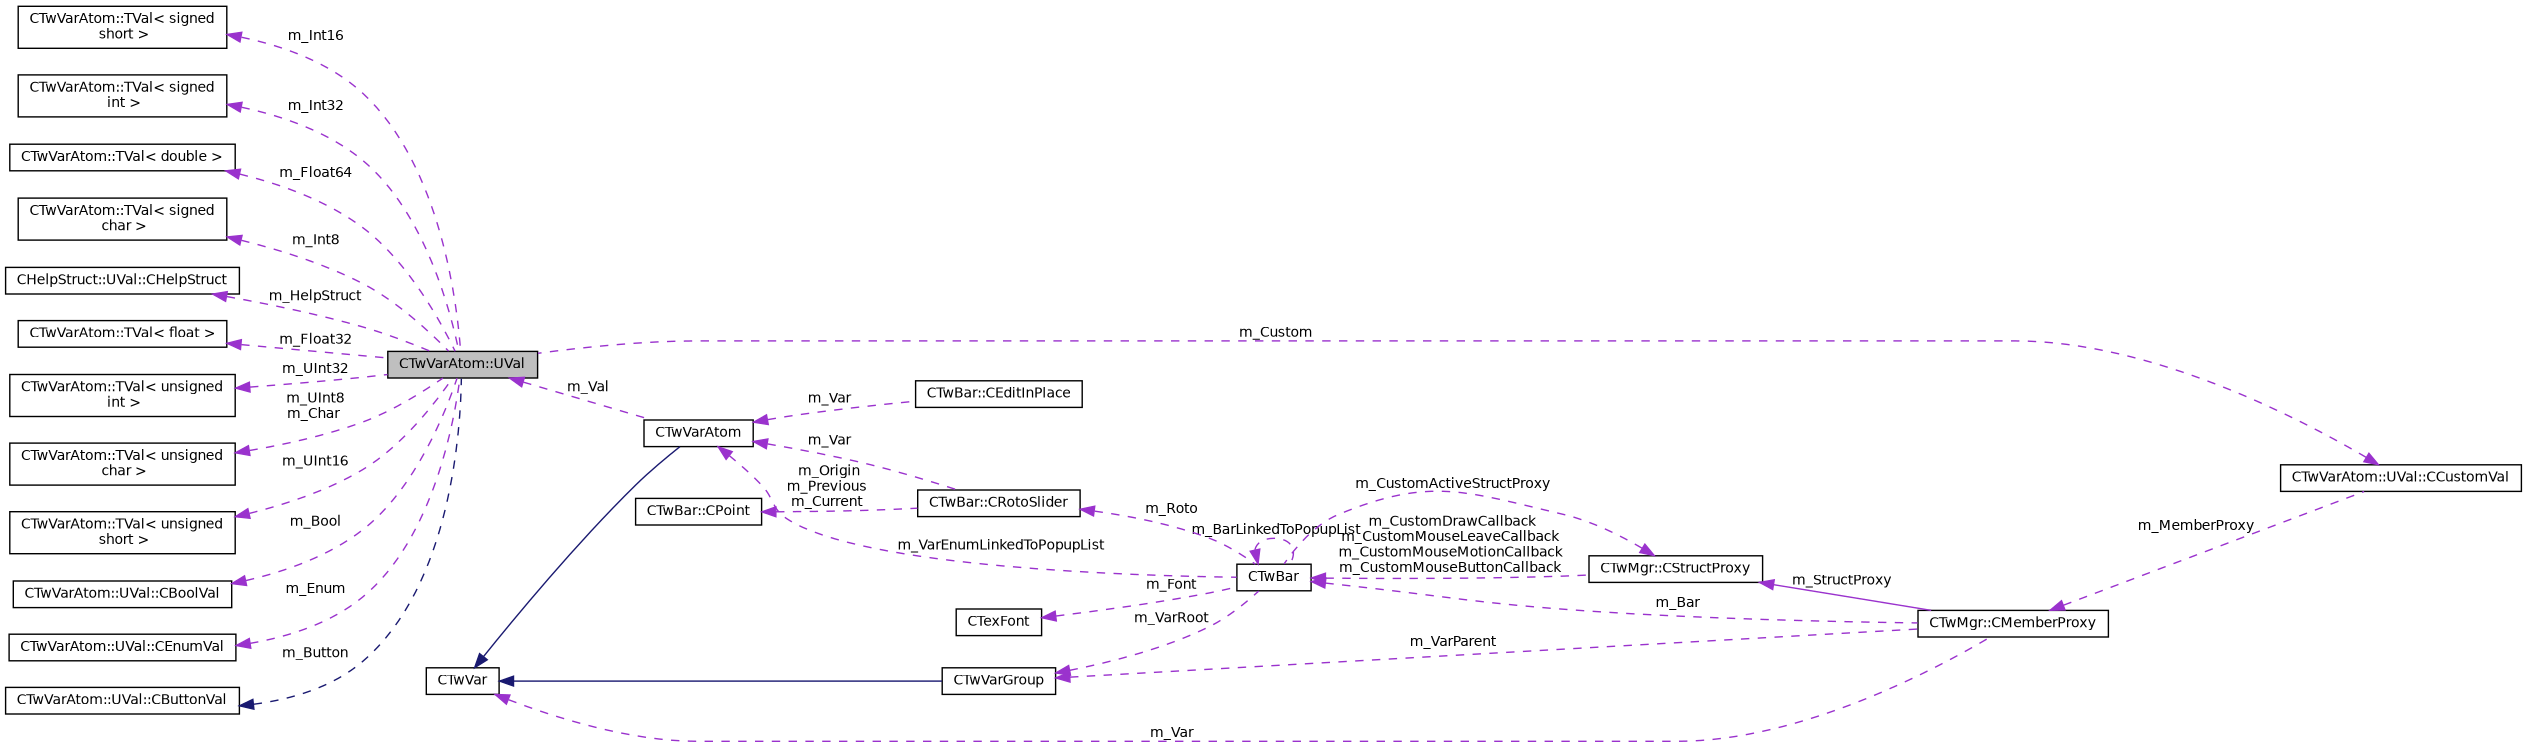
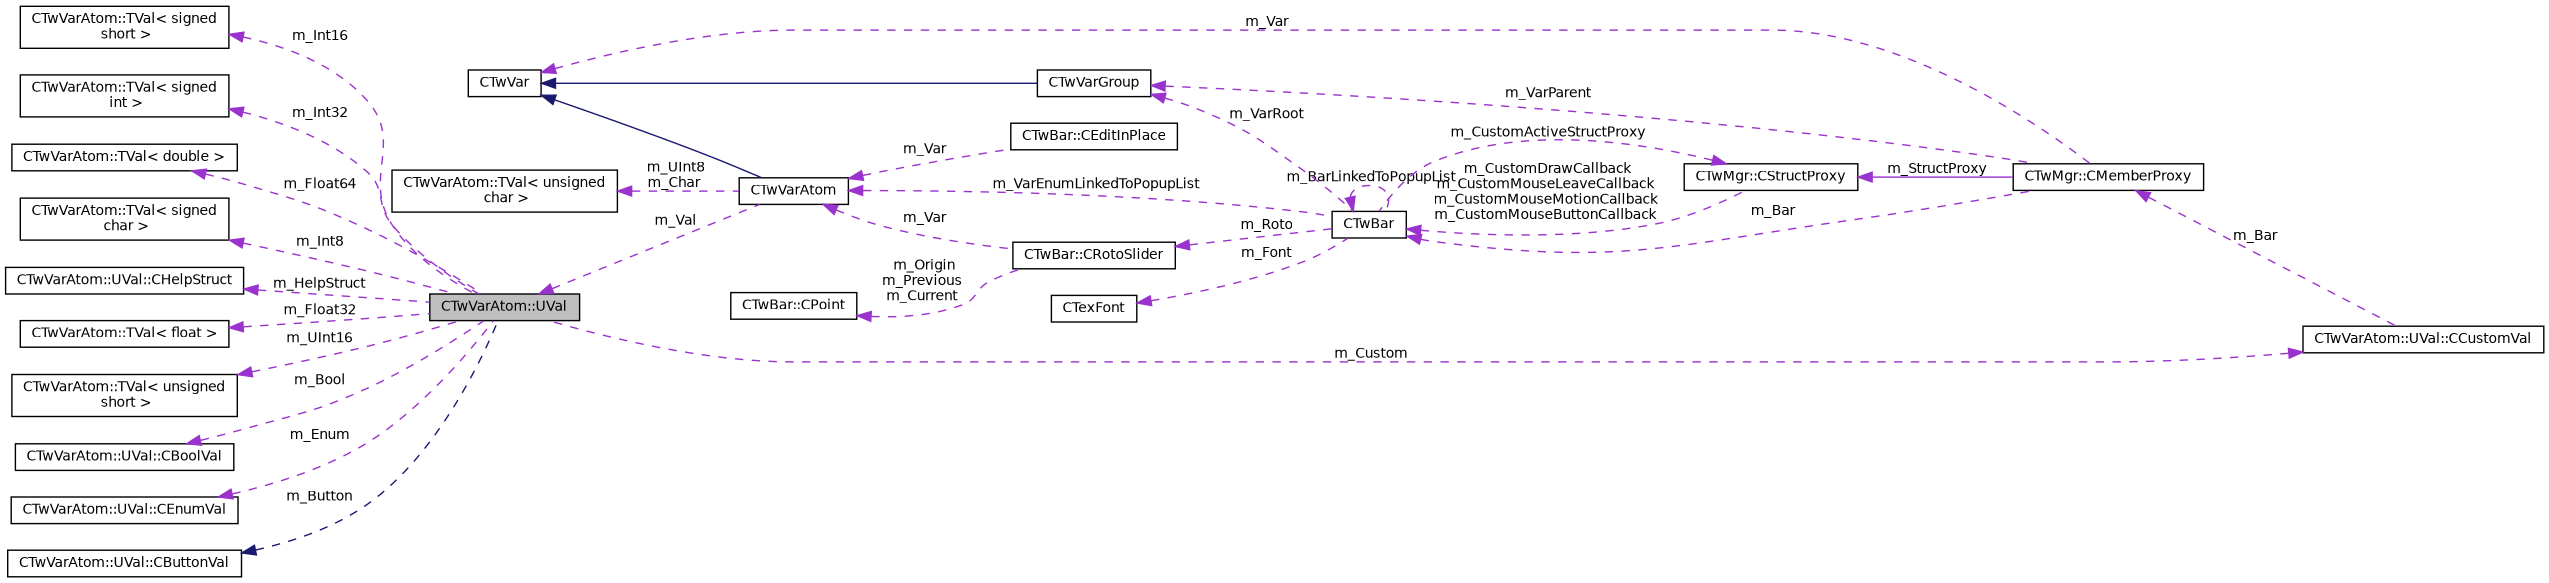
(122, 281) -> (125, 281)
(122, 396) -> none
(351, 426) -> (685, 191)
(2194, 526) -> (2253, 237)
